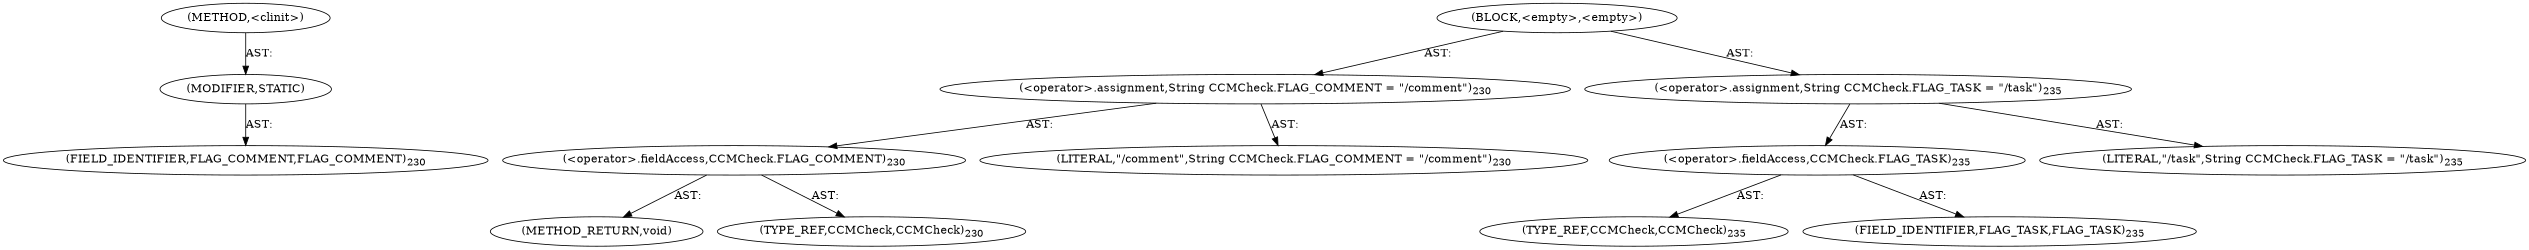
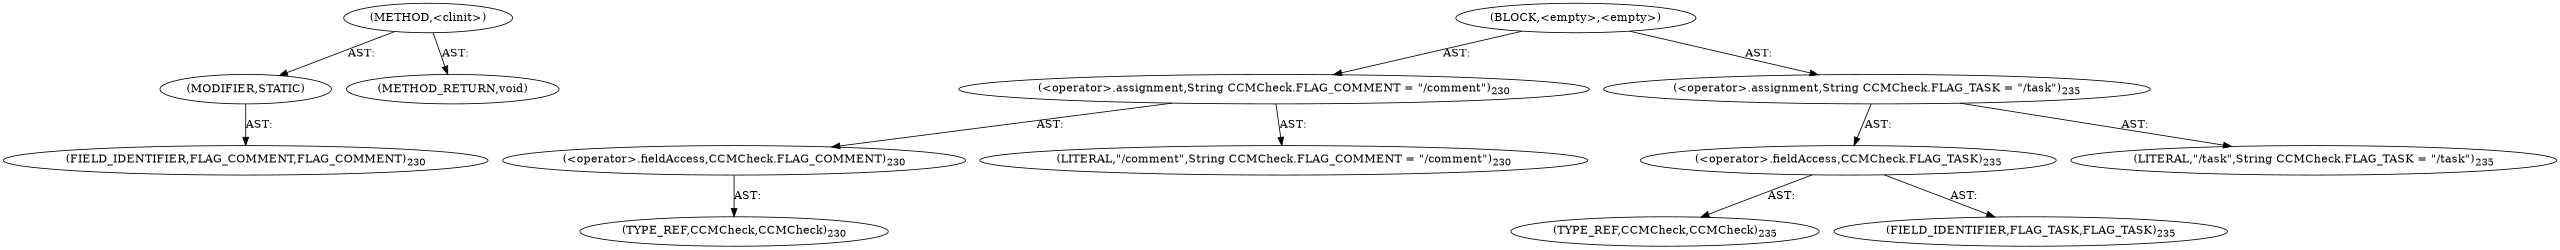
(669, 194) -> (439, 50)
